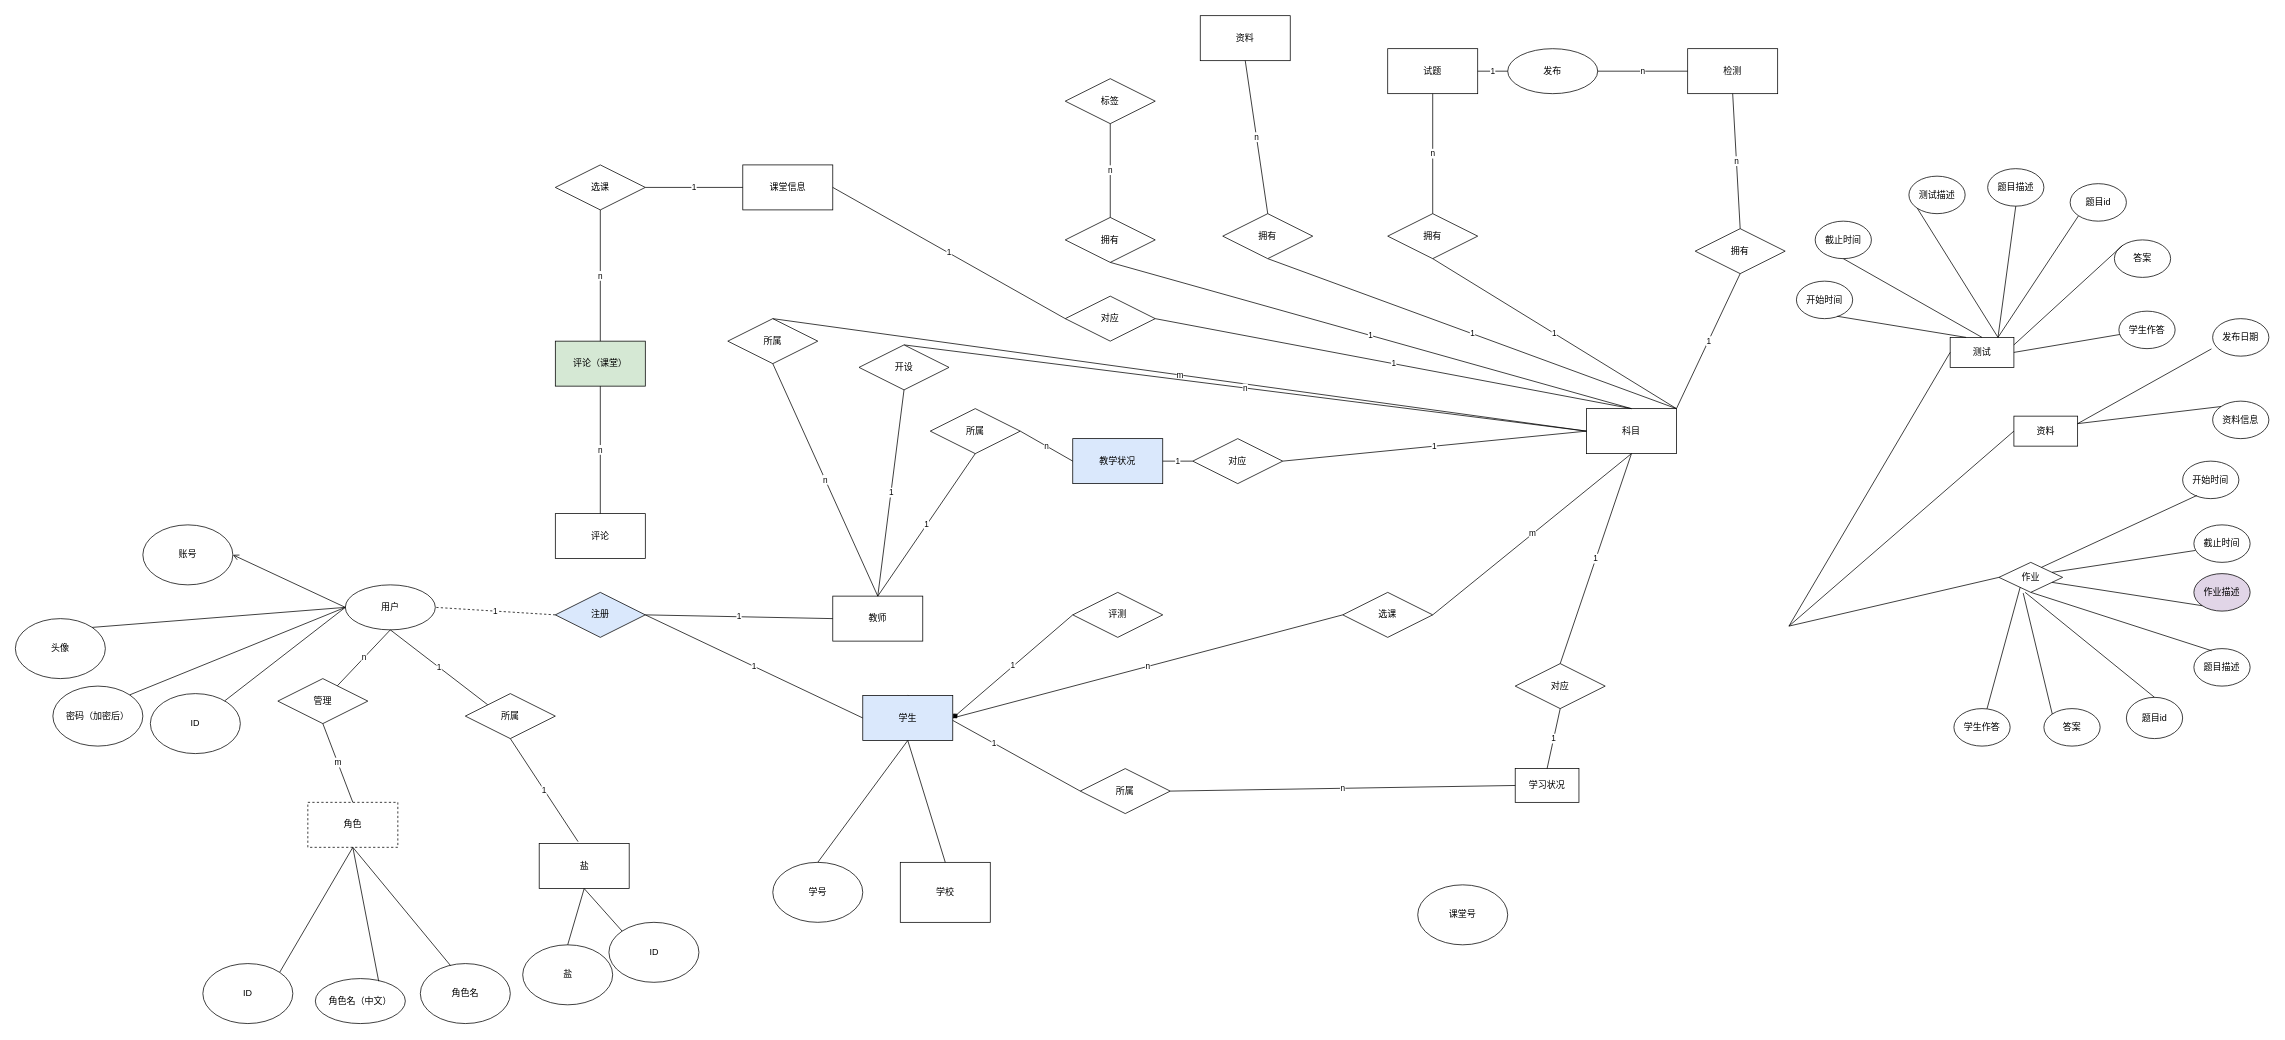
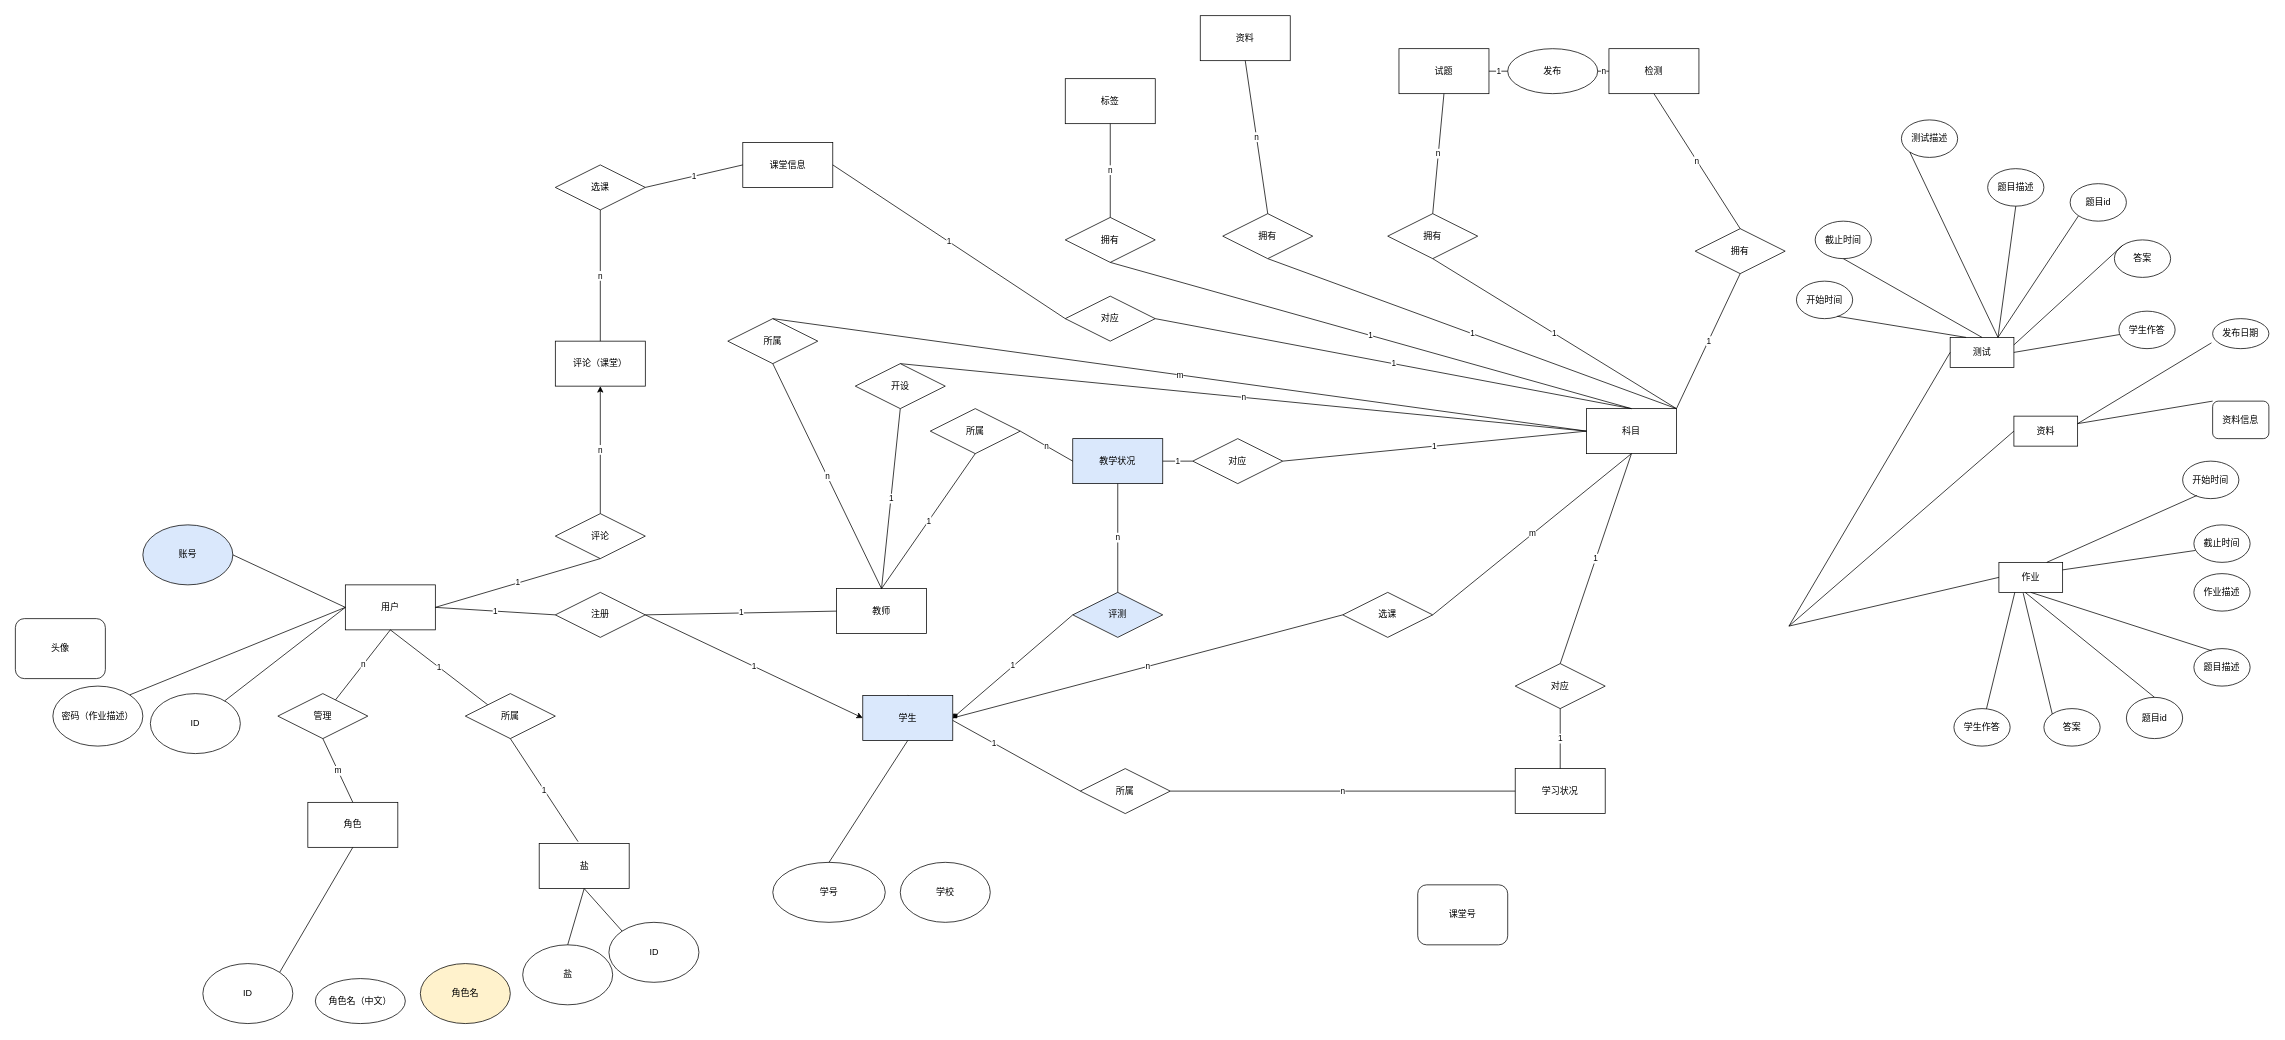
(1433, 71) -> (1444, 71)
(1733, 71) -> (1654, 71)
(1110, 101) -> (1110, 101)
(788, 187) -> (788, 165)
(1937, 195) -> (1930, 138)
(2241, 337) -> (2241, 333)
(600, 363) -> (600, 363)
(904, 367) -> (900, 386)
(600, 390) -> (600, 392)
(2241, 420) -> (2241, 420)
(600, 536) -> (600, 536)
none -> (1118, 538)
(188, 555) -> (188, 555)
(237, 557) -> (236, 556)
(2031, 577) -> (2031, 577)
none -> (519, 582)
(2222, 592) -> (2222, 592)
(2127, 594) -> none
(390, 607) -> (390, 607)
(497, 611) -> (497, 611)
(600, 615) -> (600, 615)
(1118, 615) -> (1118, 615)
(217, 617) -> none
(878, 618) -> (882, 611)
(60, 648) -> (60, 648)
(323, 701) -> (323, 716)
(857, 715) -> (857, 715)
(98, 716) -> (98, 716)
(1547, 785) -> (1560, 791)
(926, 801) -> none
(353, 825) -> (353, 825)
(818, 892) -> (829, 892)
(945, 892) -> (945, 892)
(402, 907) -> none
(1463, 915) -> (1463, 915)
(366, 917) -> none
(465, 993) -> (465, 993)
